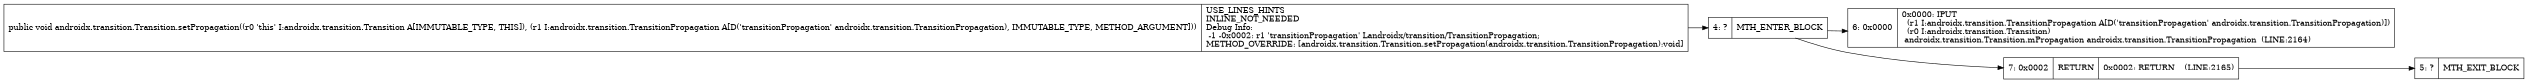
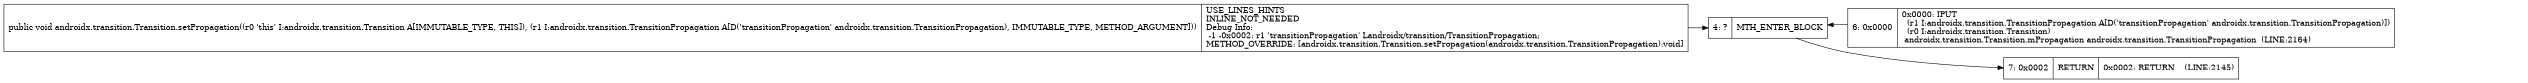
(1835, 31) -> (1841, 25)
(2169, 68) -> (2169, 68)
(2469, 68) -> none
